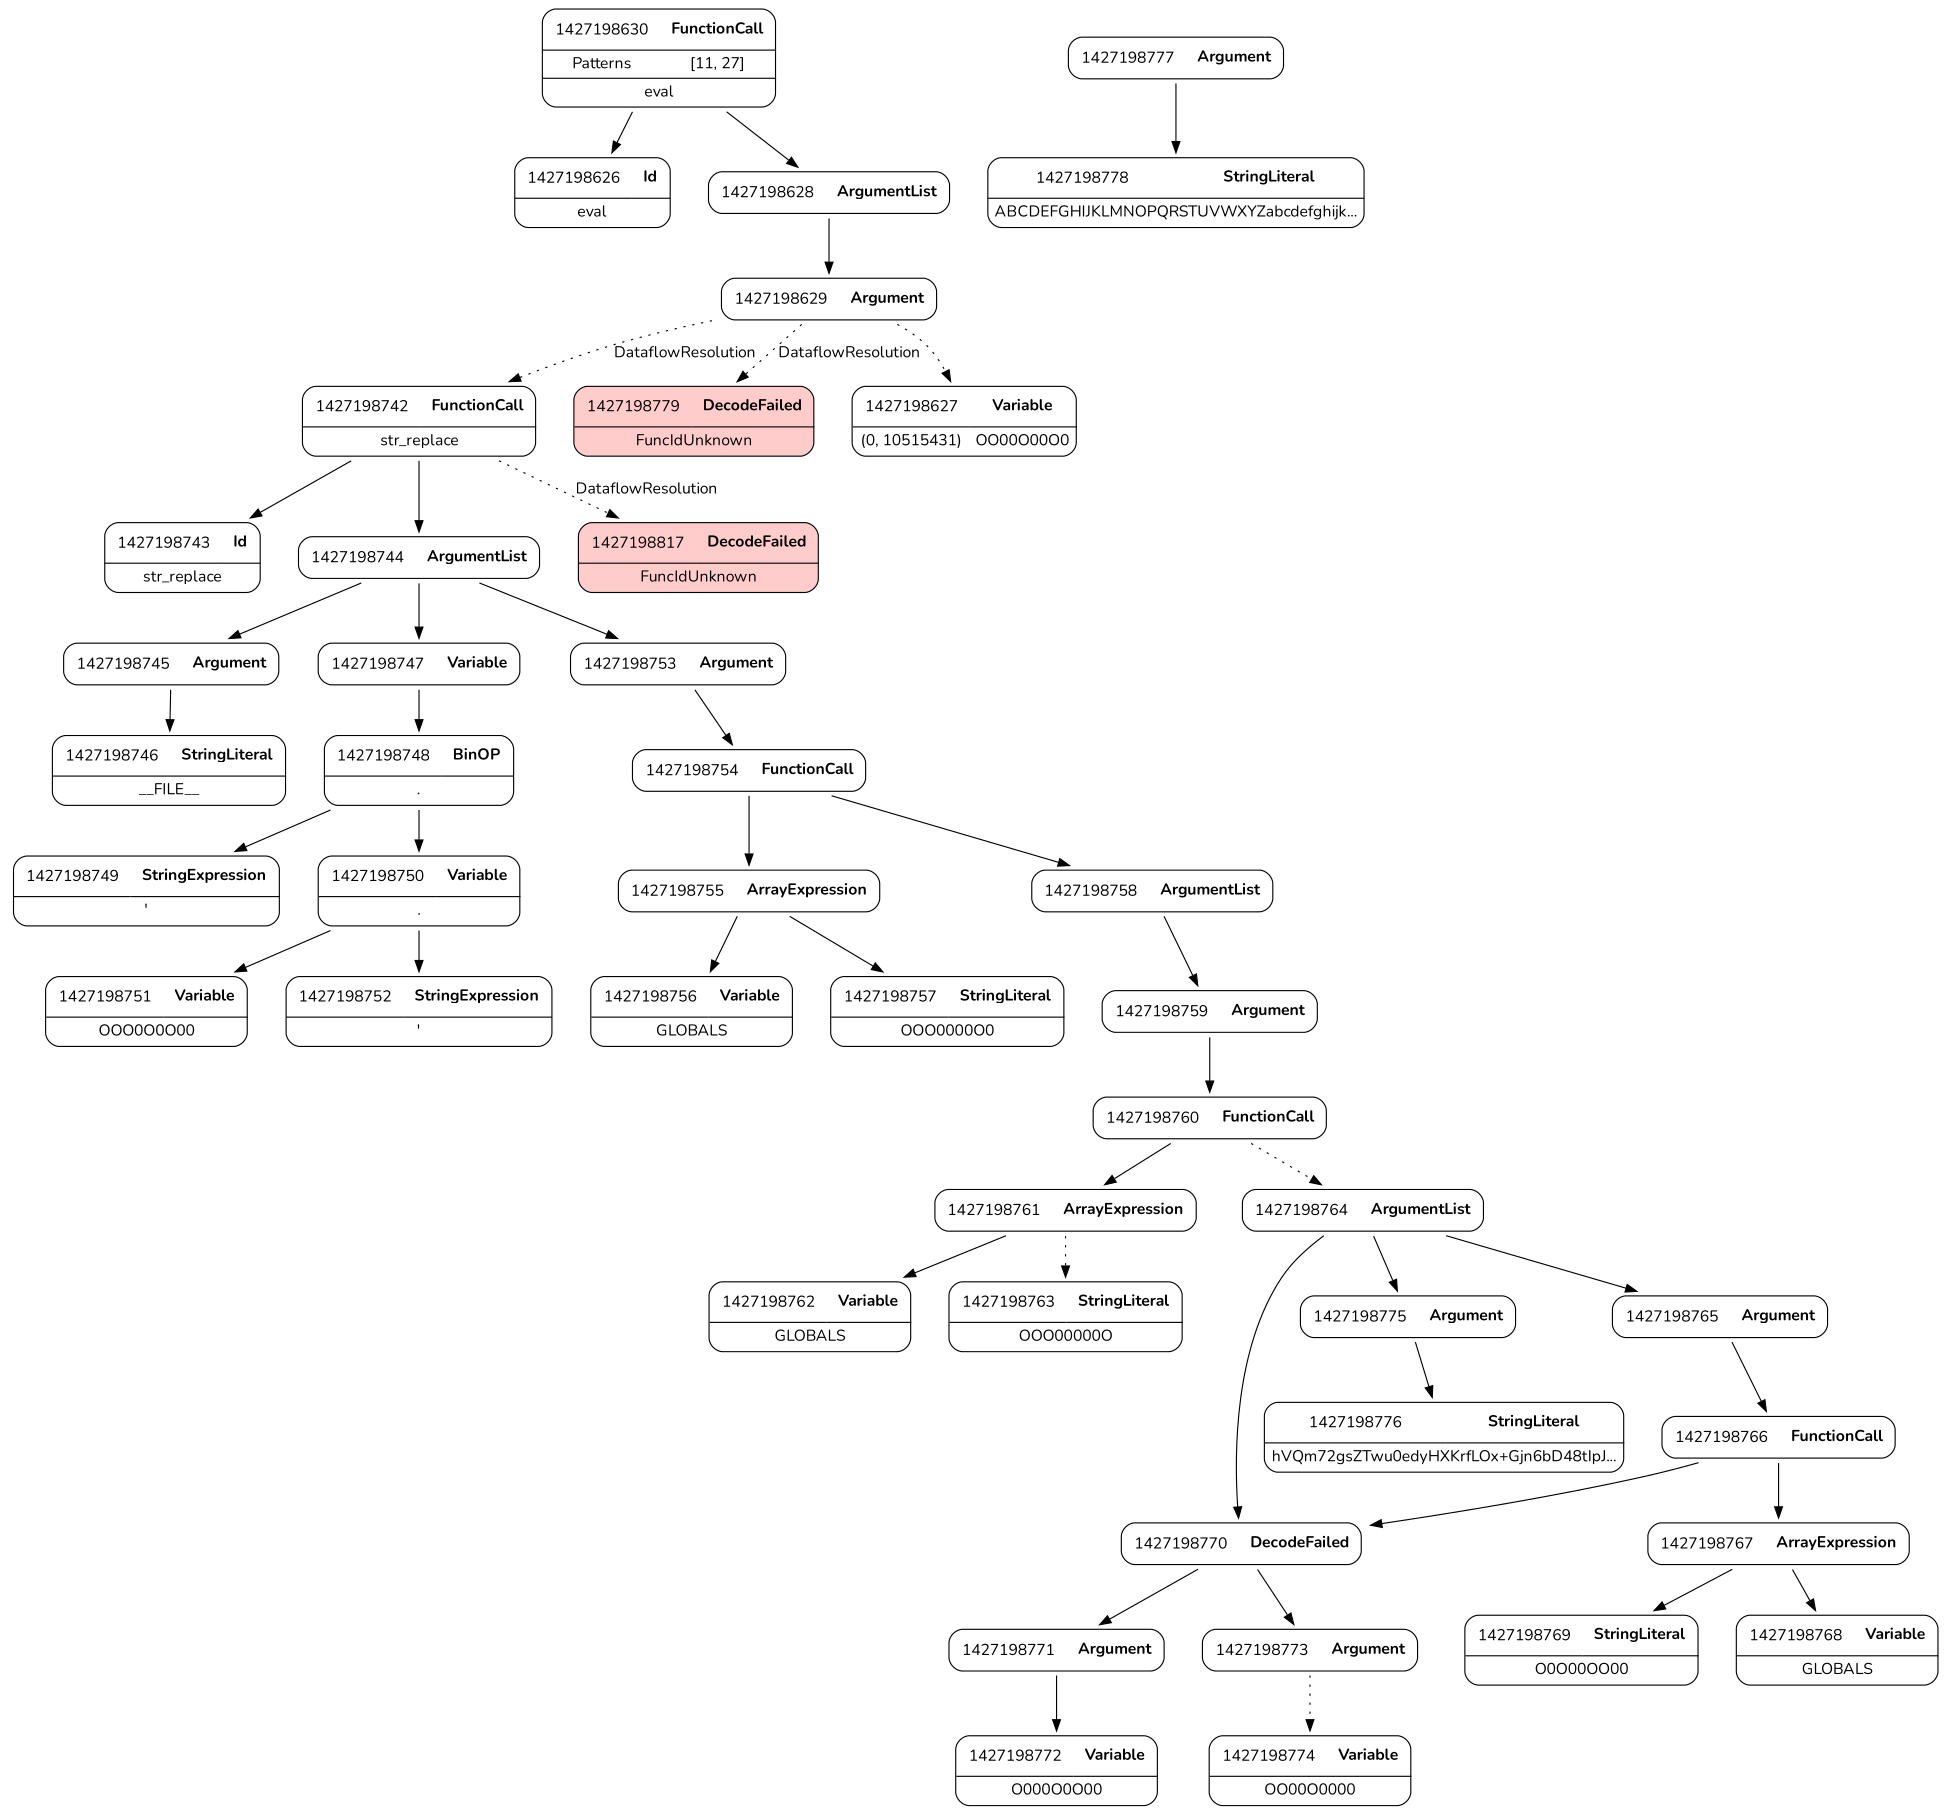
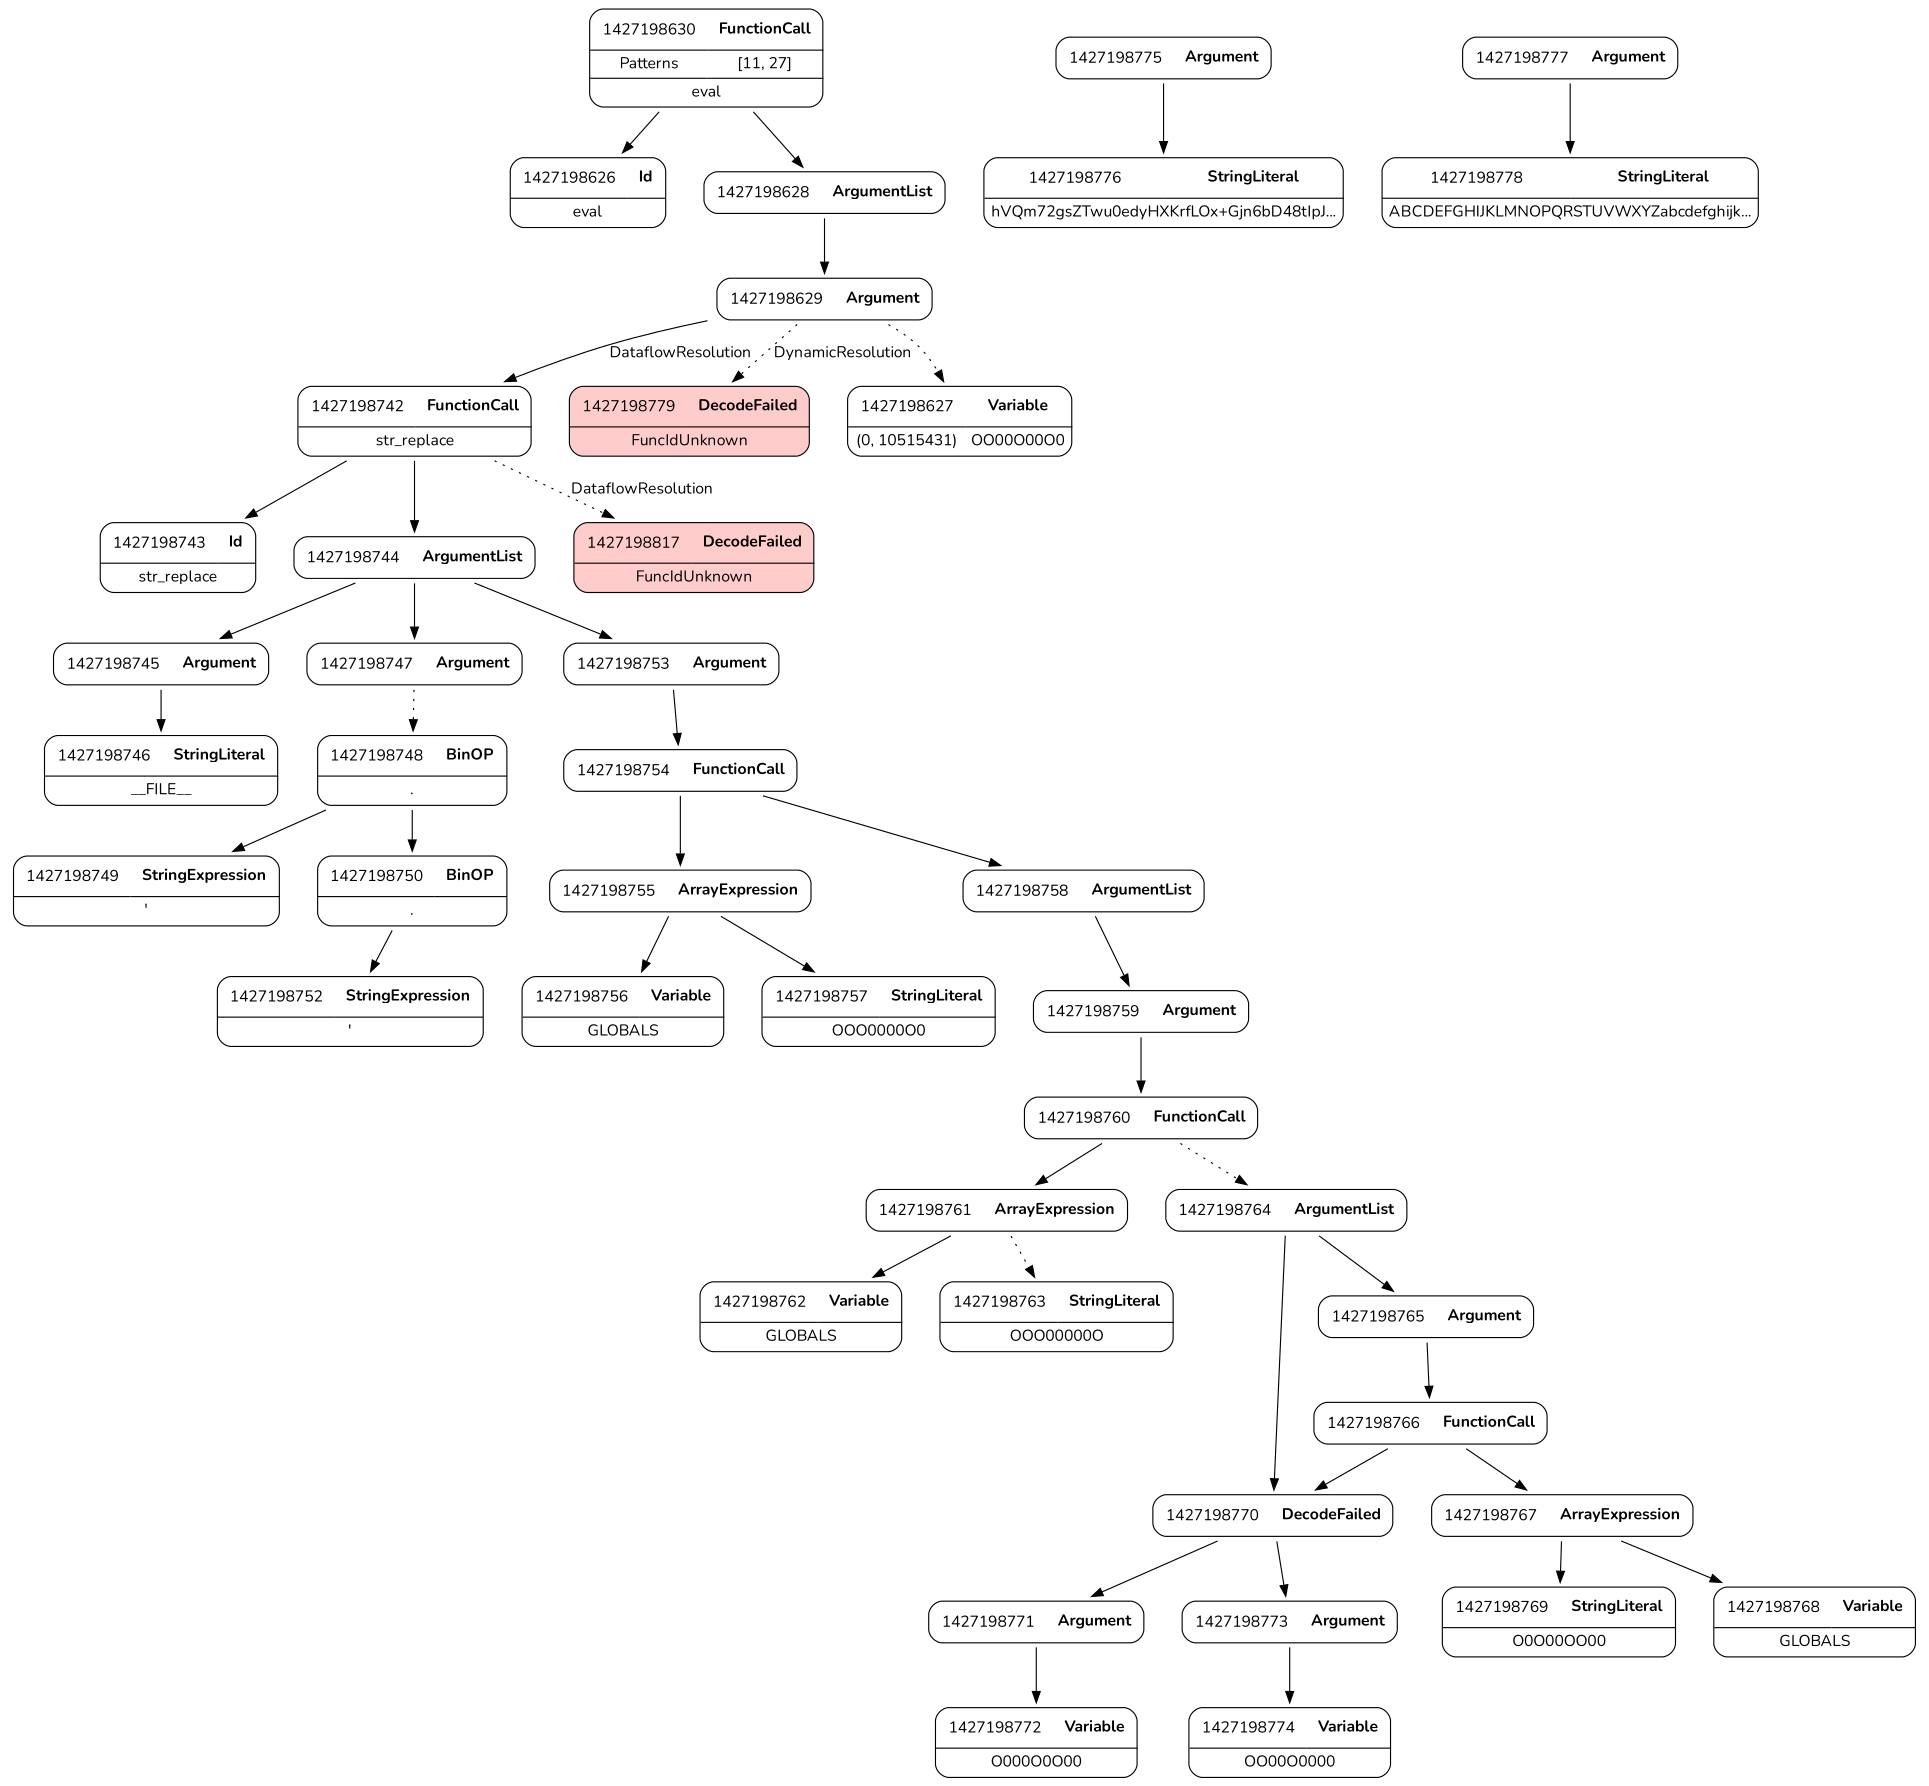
(615, 344) -> (610, 344)
(850, 353) -> (843, 353)
(478, 663) -> (473, 663)
(419, 705) -> (414, 705)
(478, 875) -> (470, 875)
(146, 1011) -> none
(1383, 1258) -> none
(1310, 1698) -> (1290, 1669)
